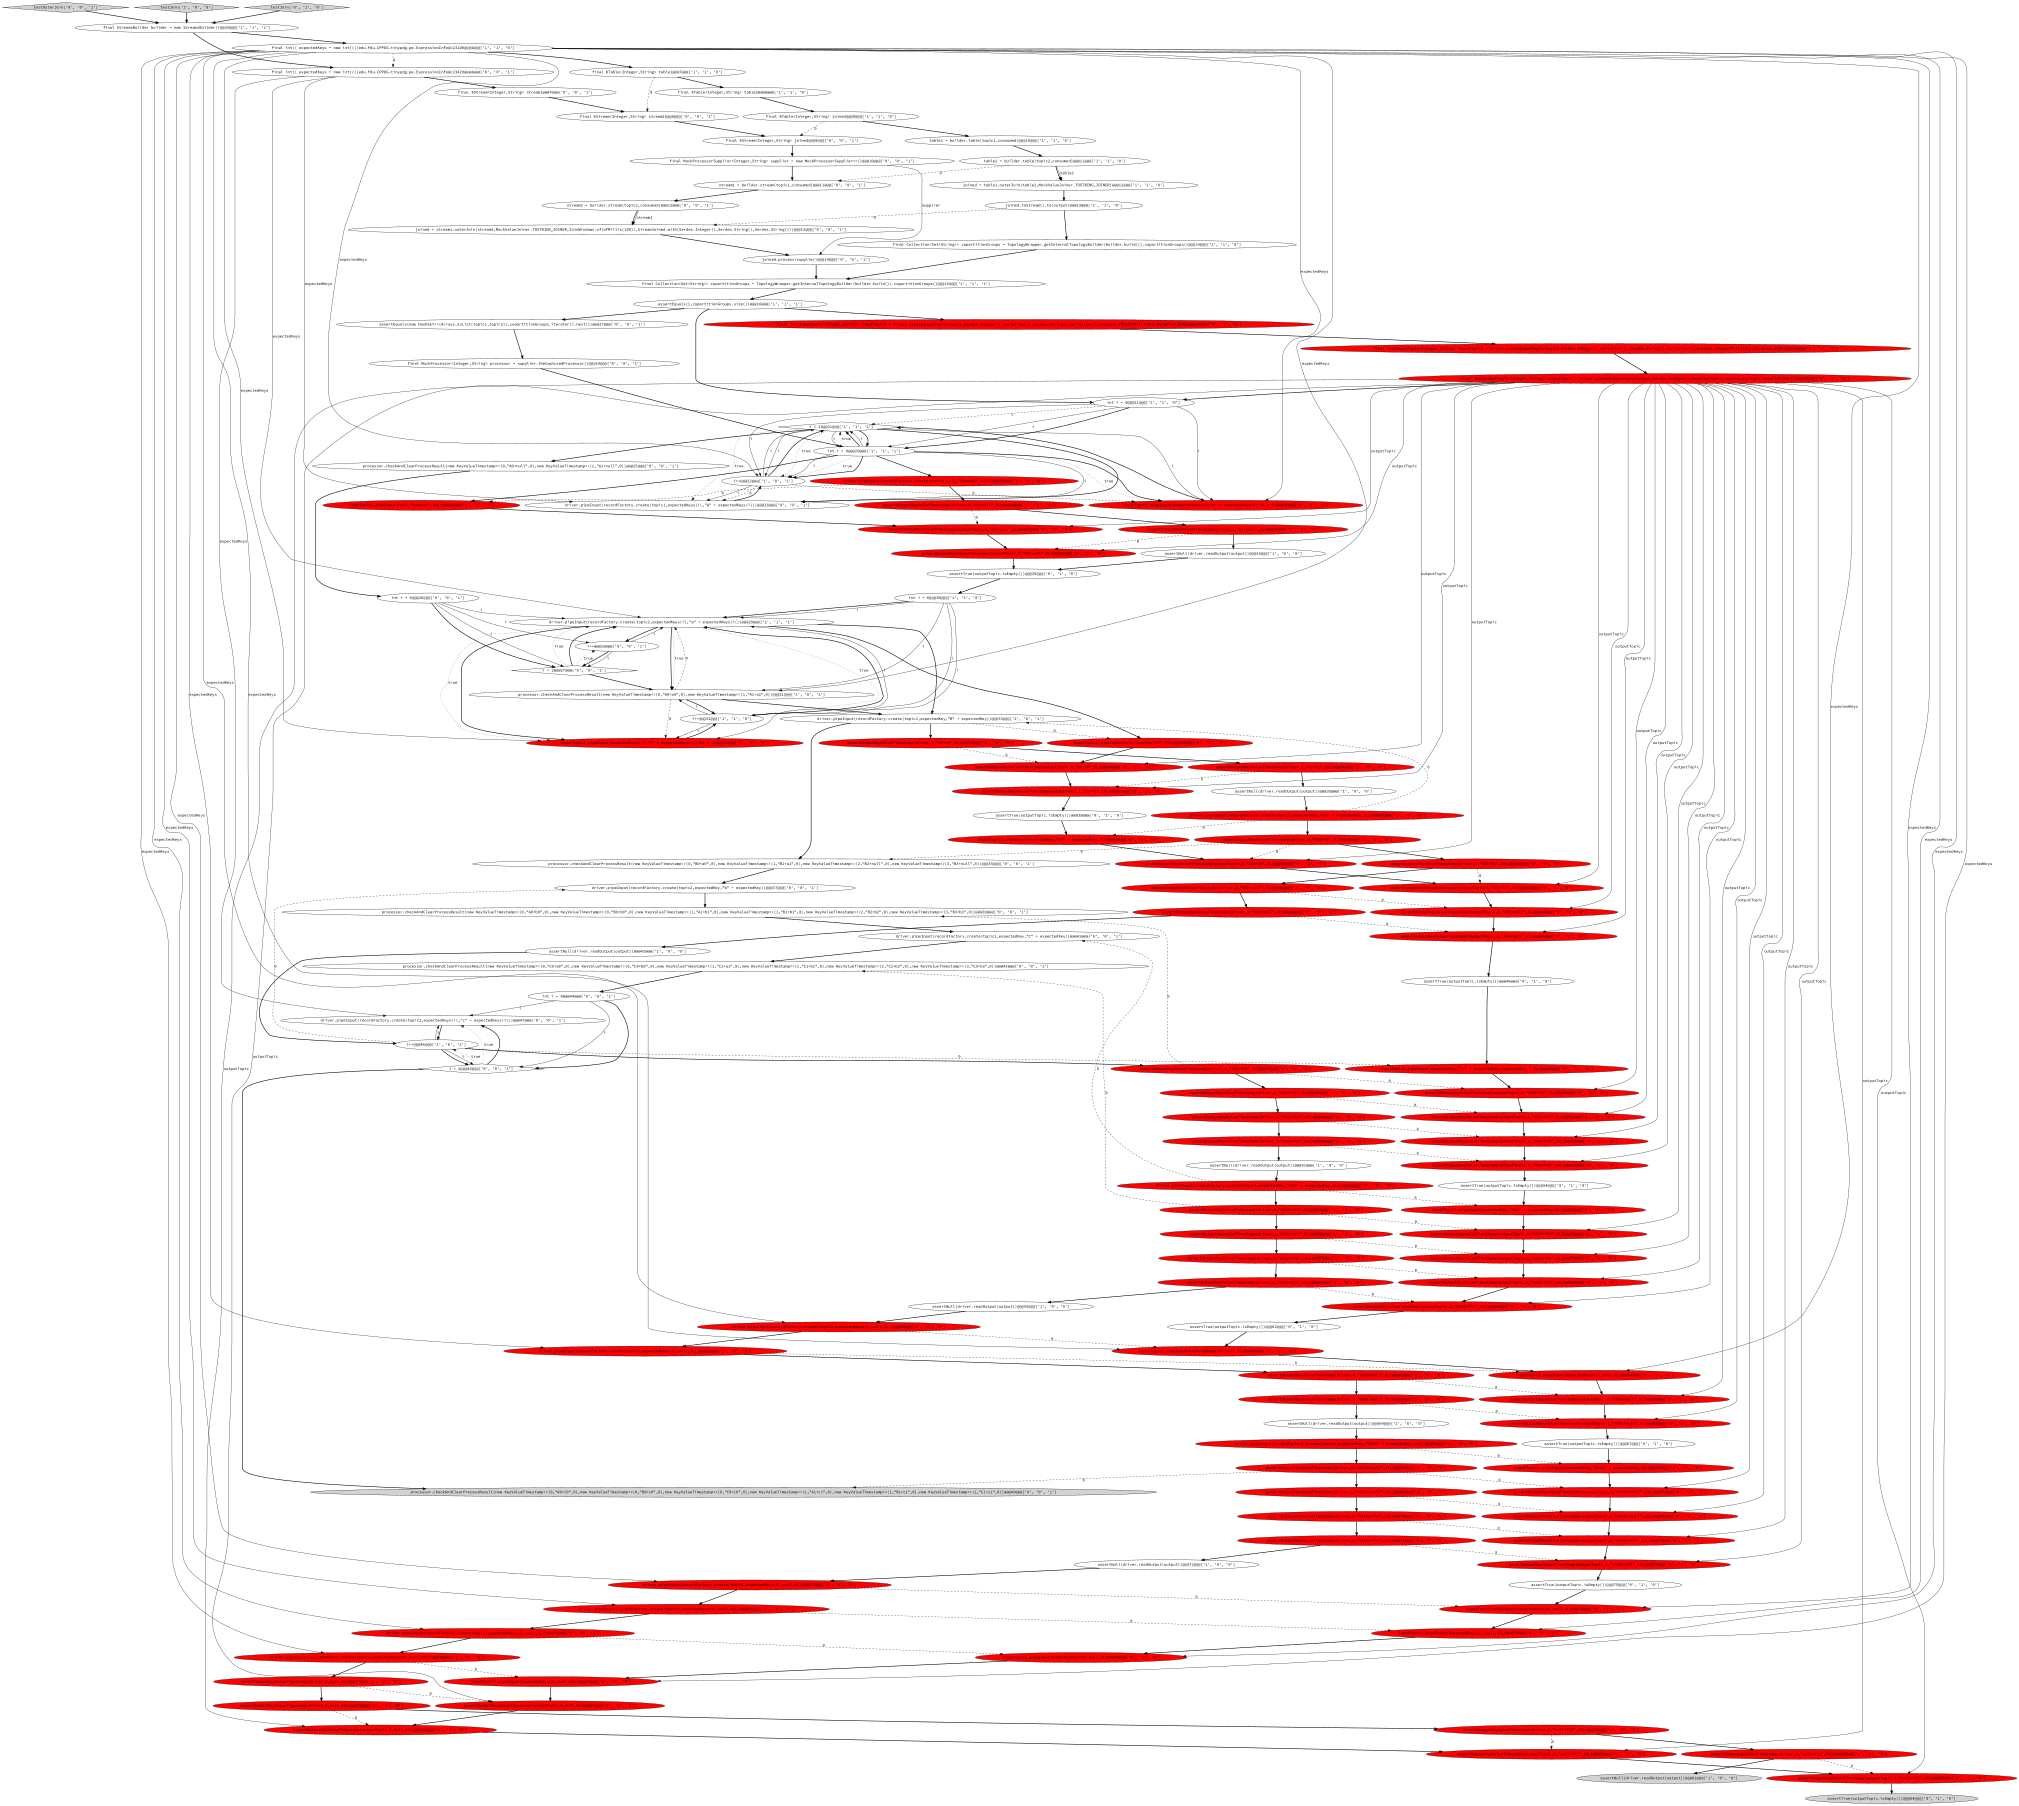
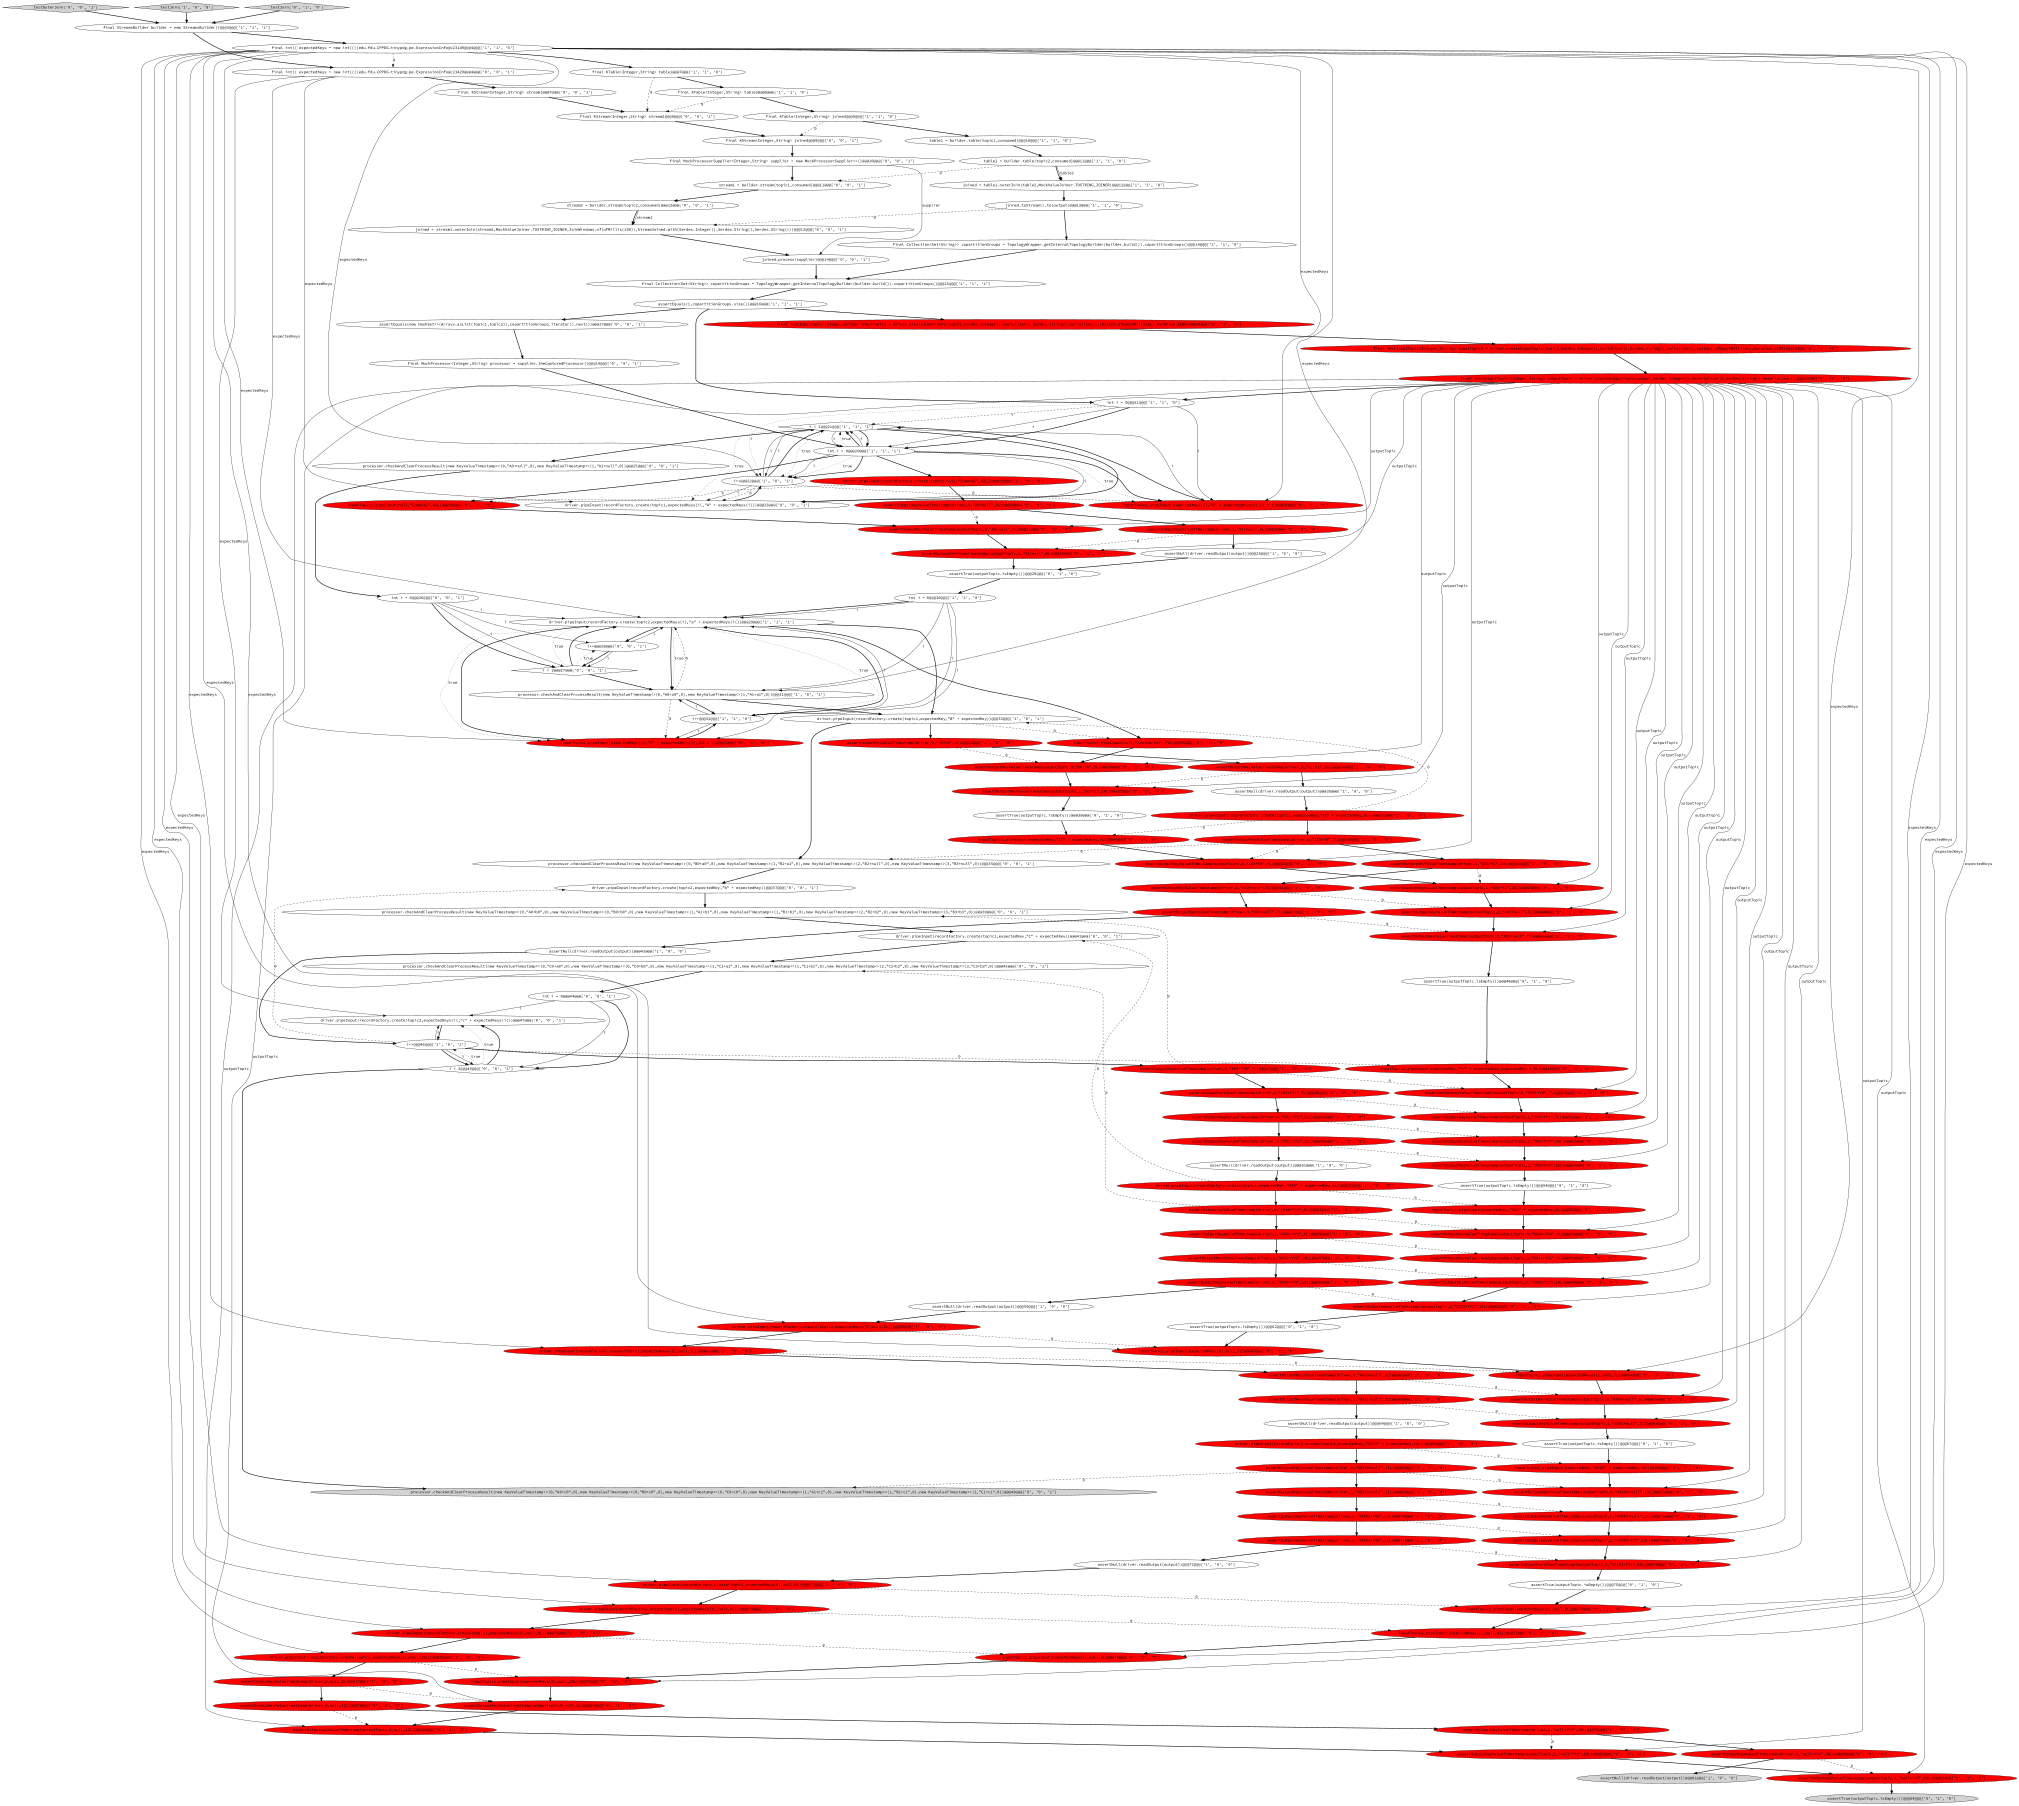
none -> (697, 104)
(900, 411) -> (900, 411)
